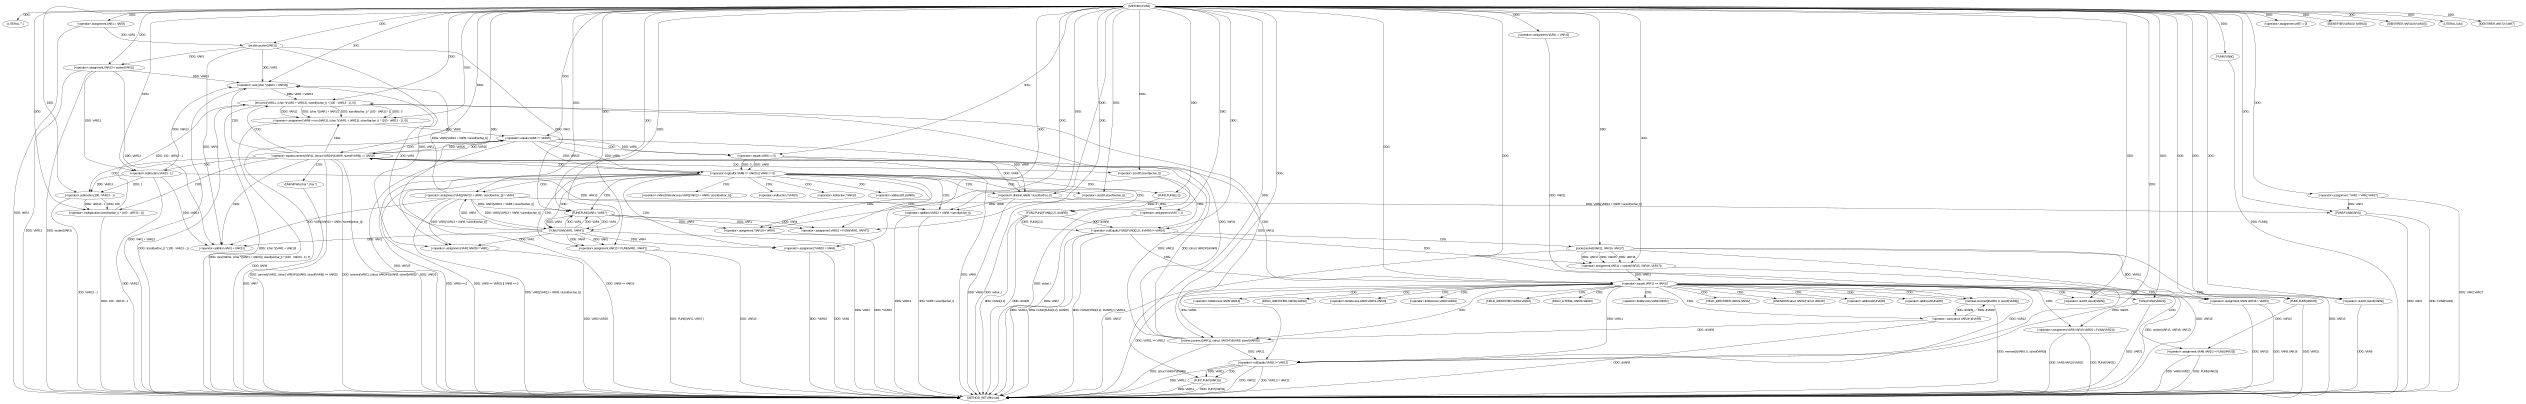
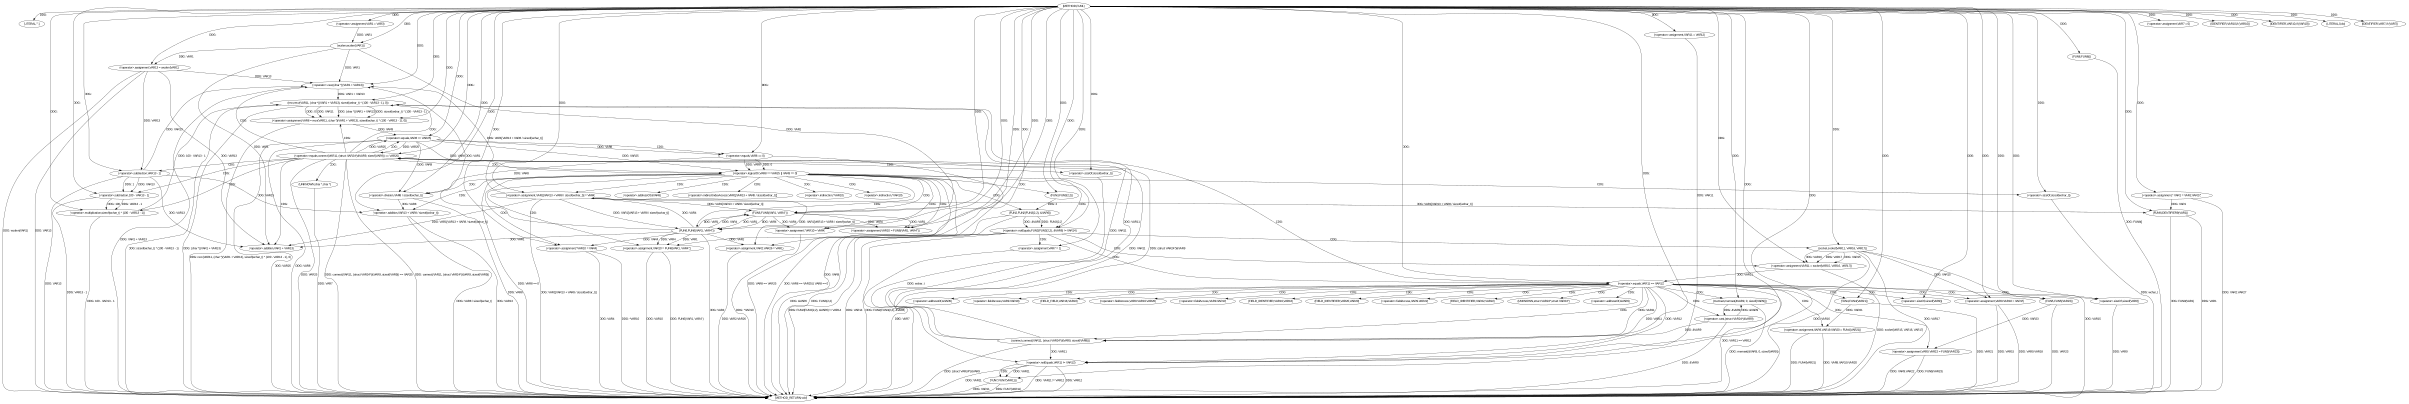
(432, 126) -> none
(1108, 200) -> (1040, 239)
(2348, 213) -> (2171, 213)
(1284, 301) -> (1059, 301)
(1572, 301) -> (1337, 301)
(195, 396) -> none
